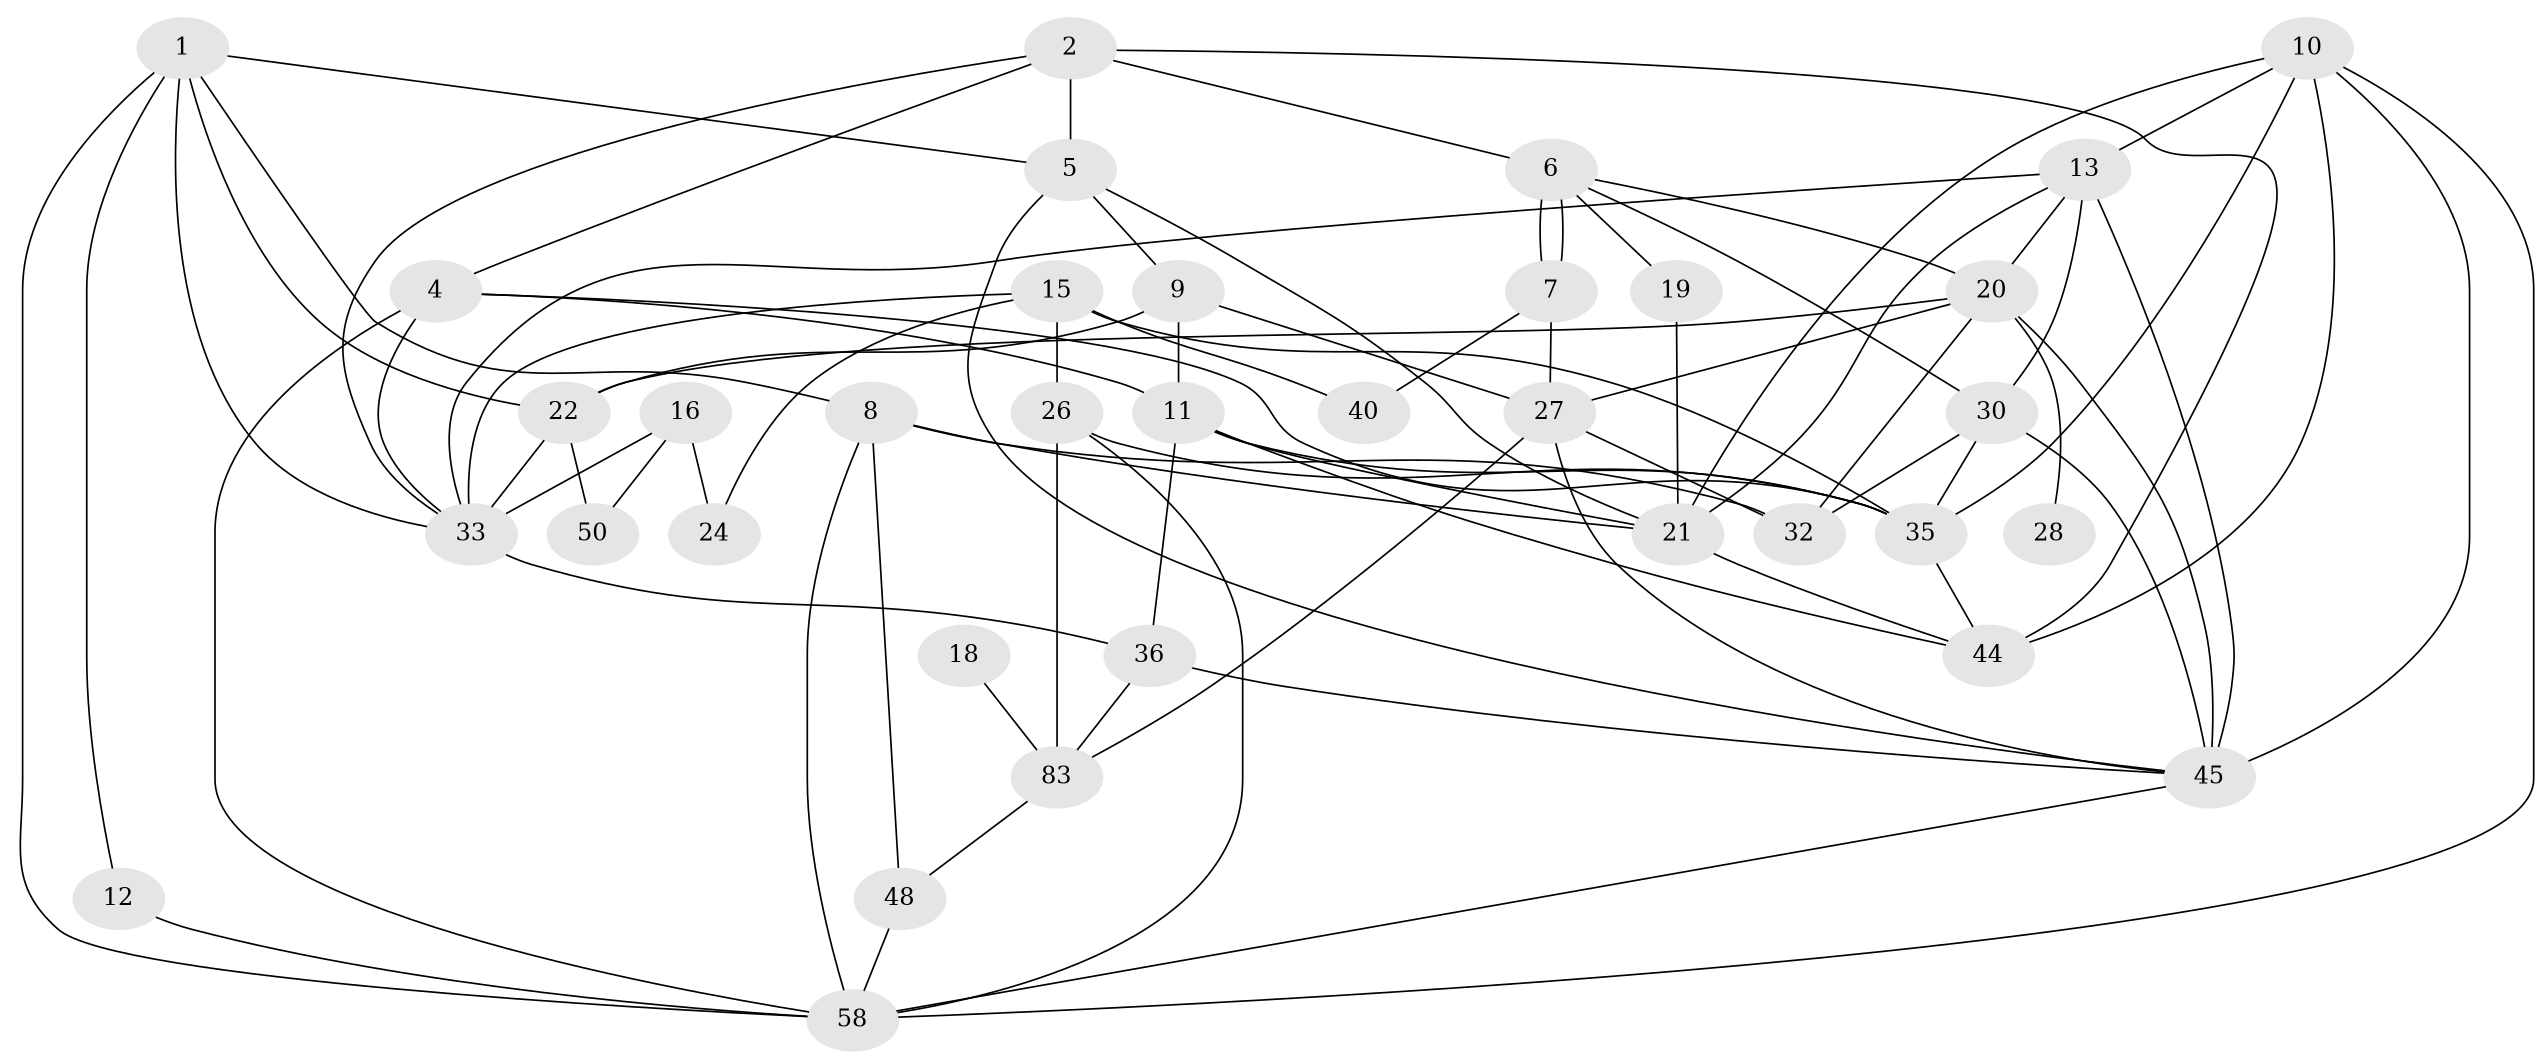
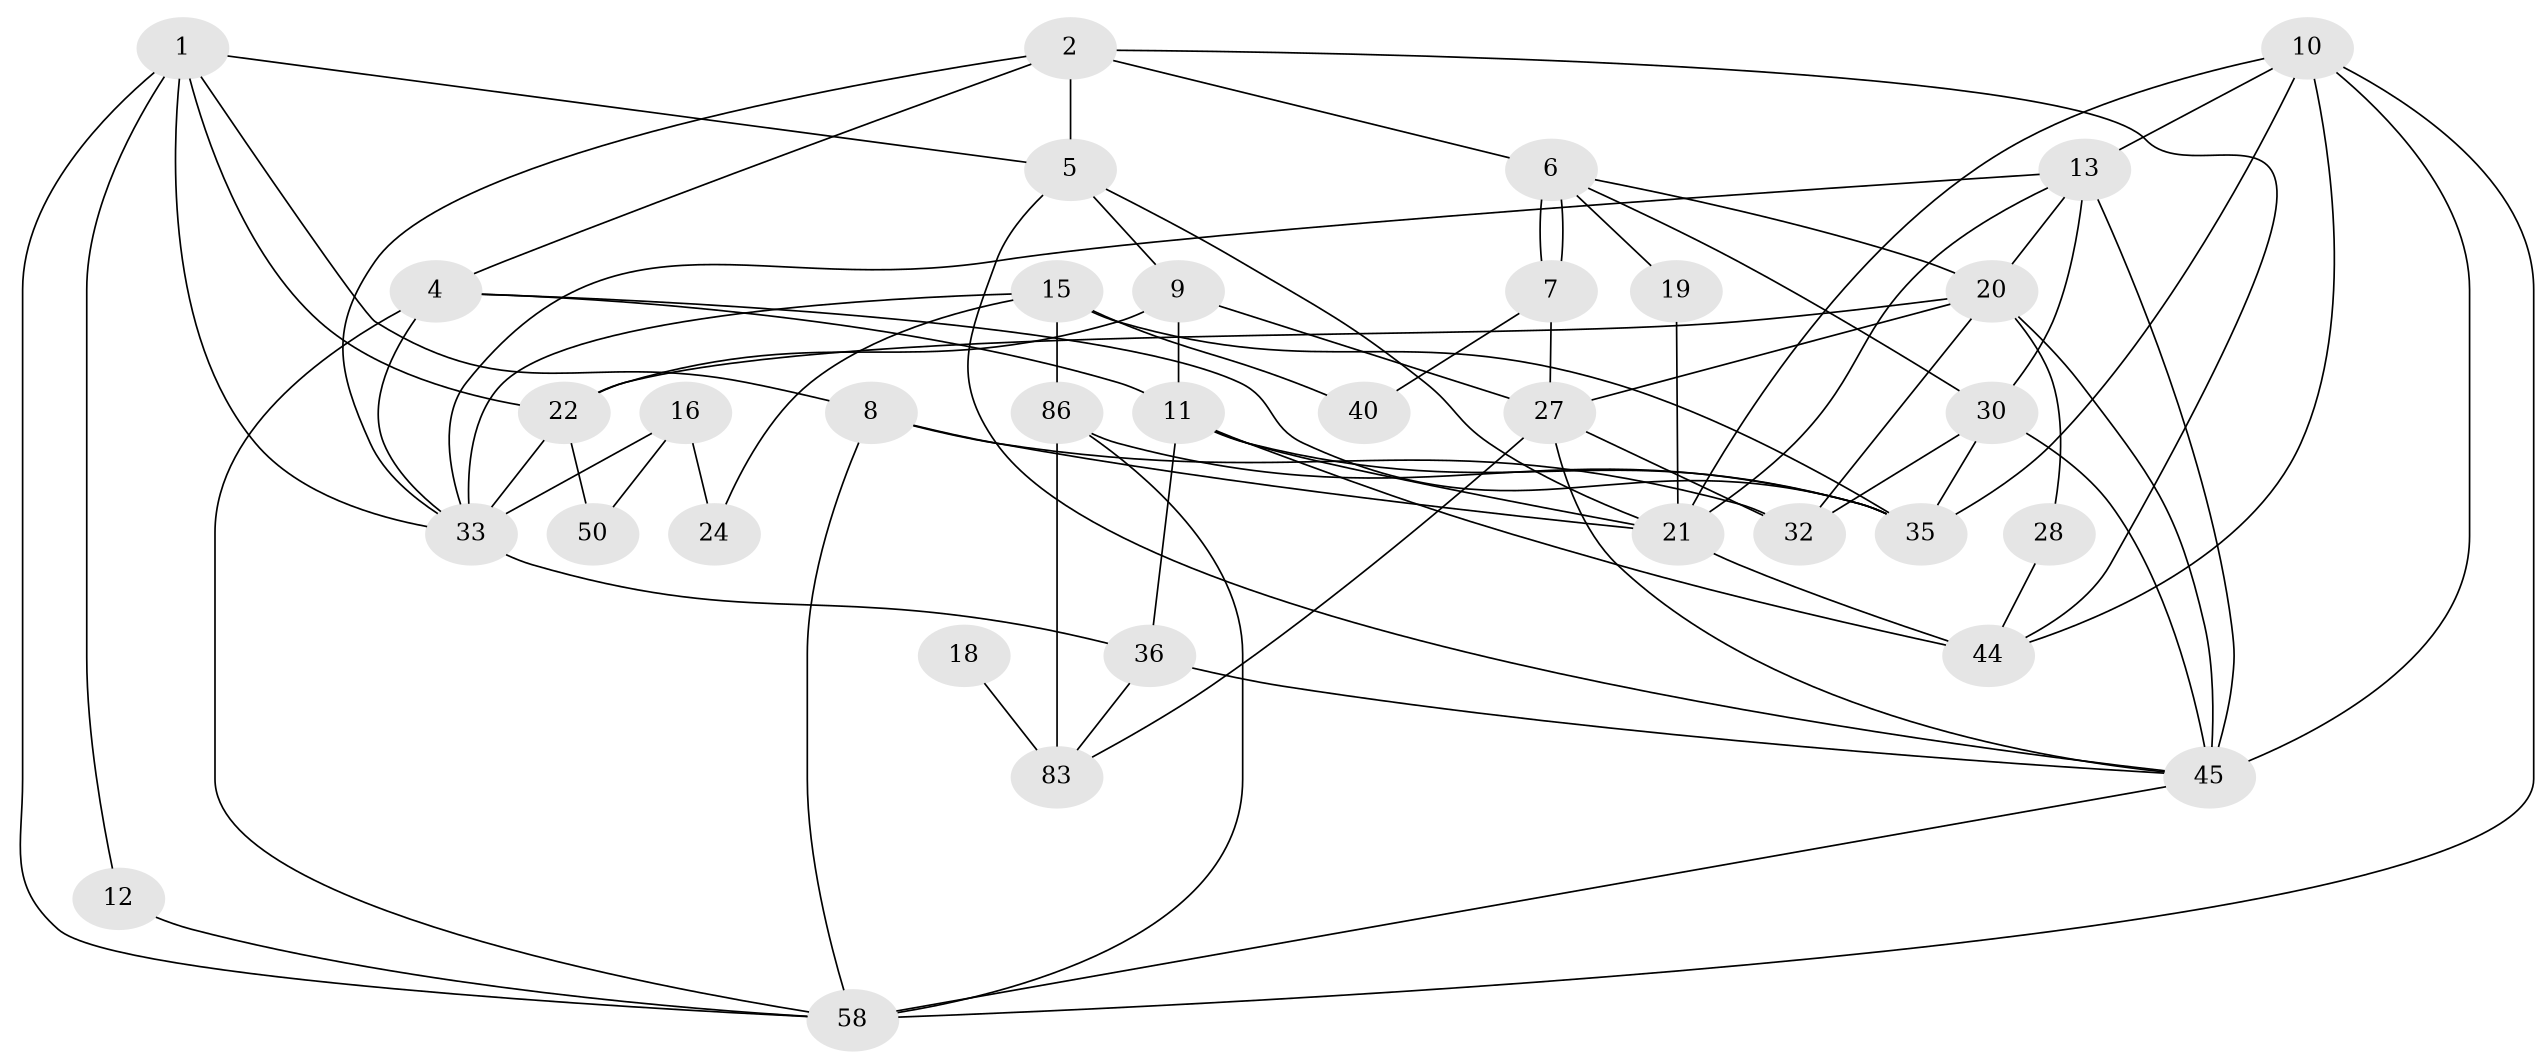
(1057, 413) -> (1057, 413)
(1955, 595) -> (2019, 595)
(900, 899) -> none
